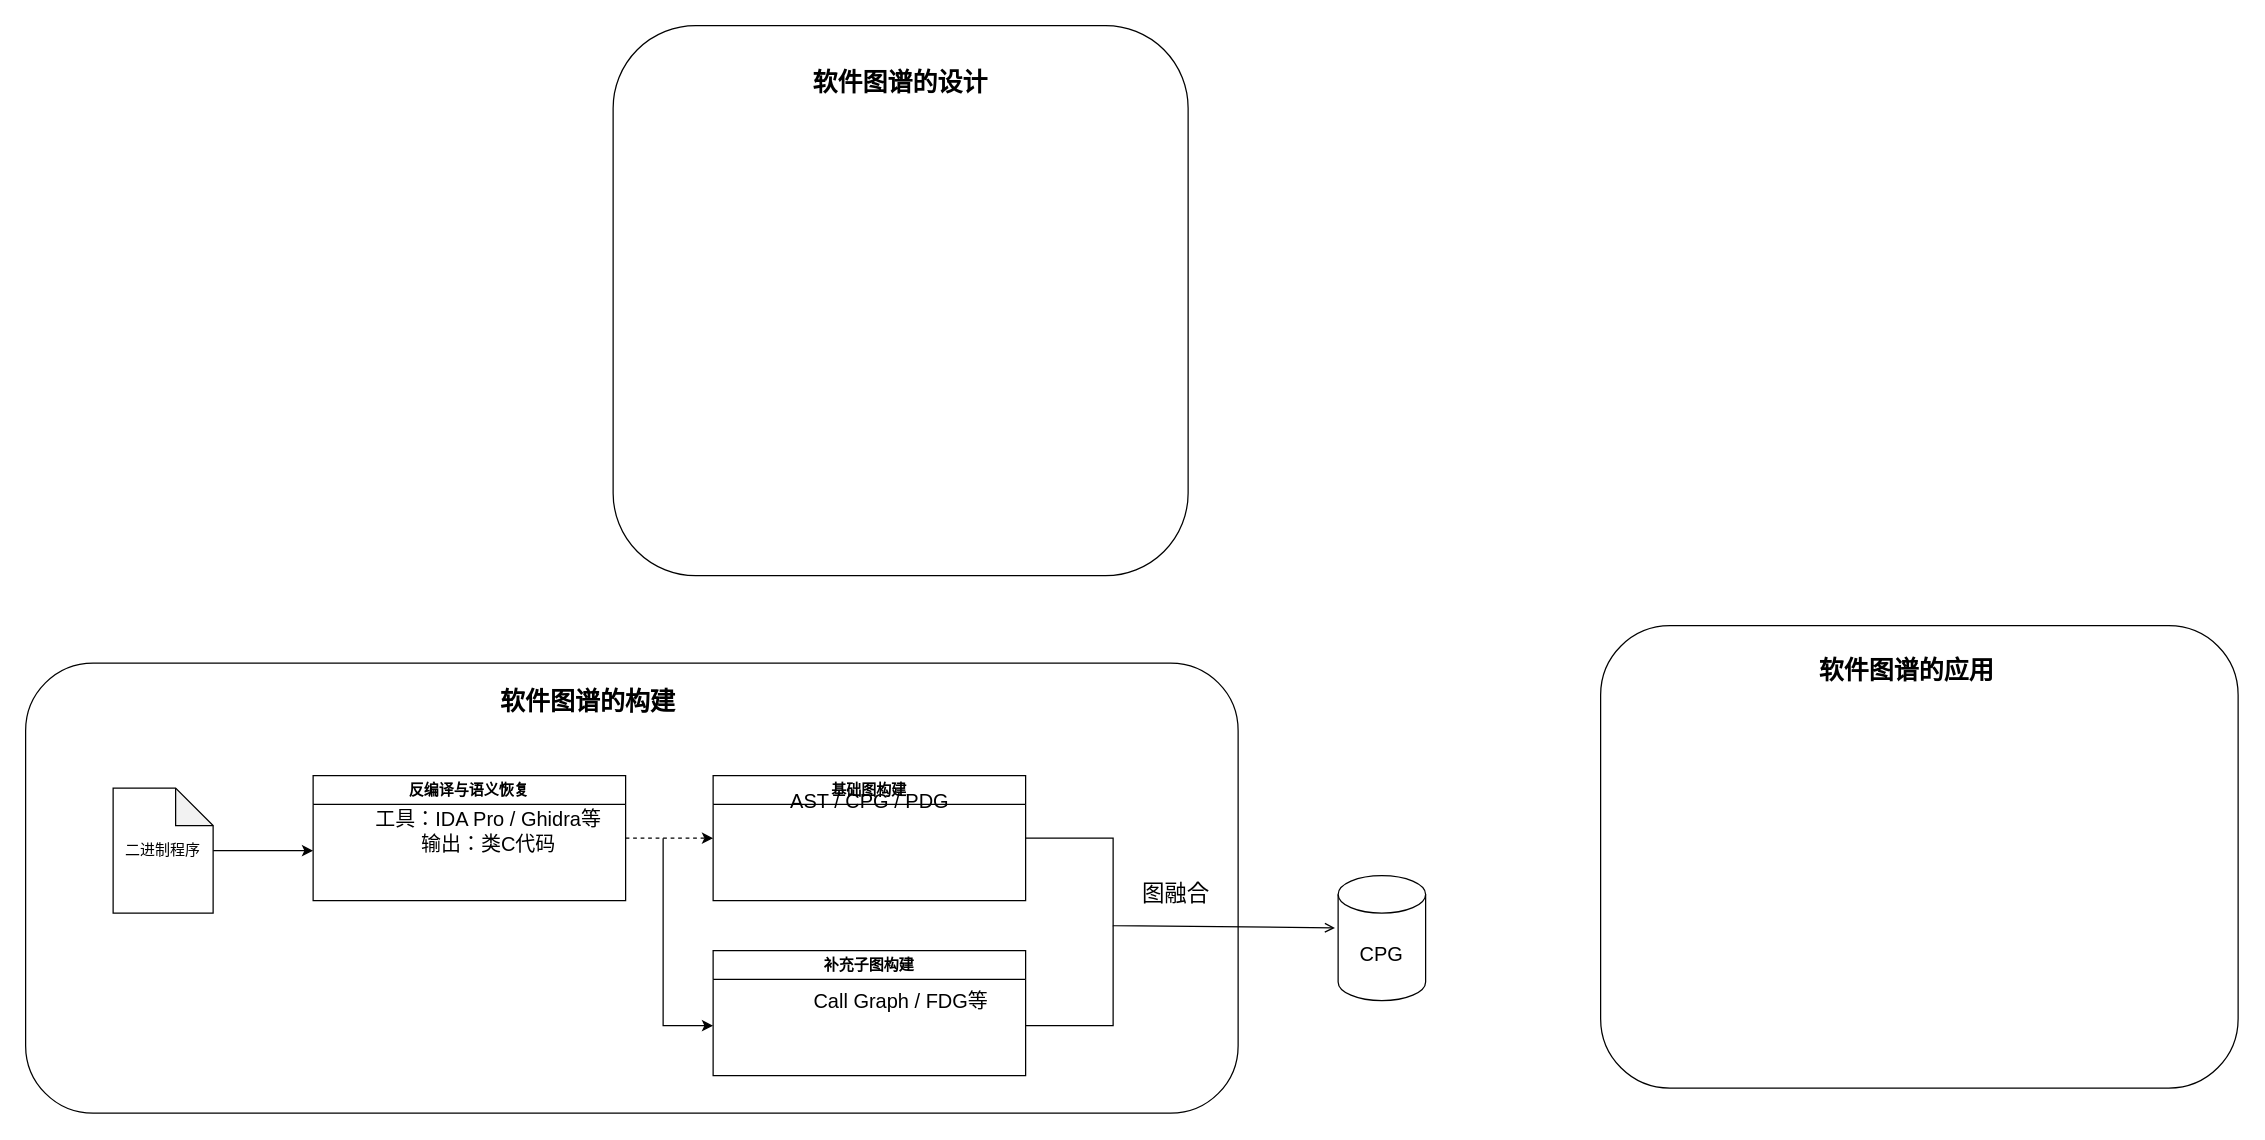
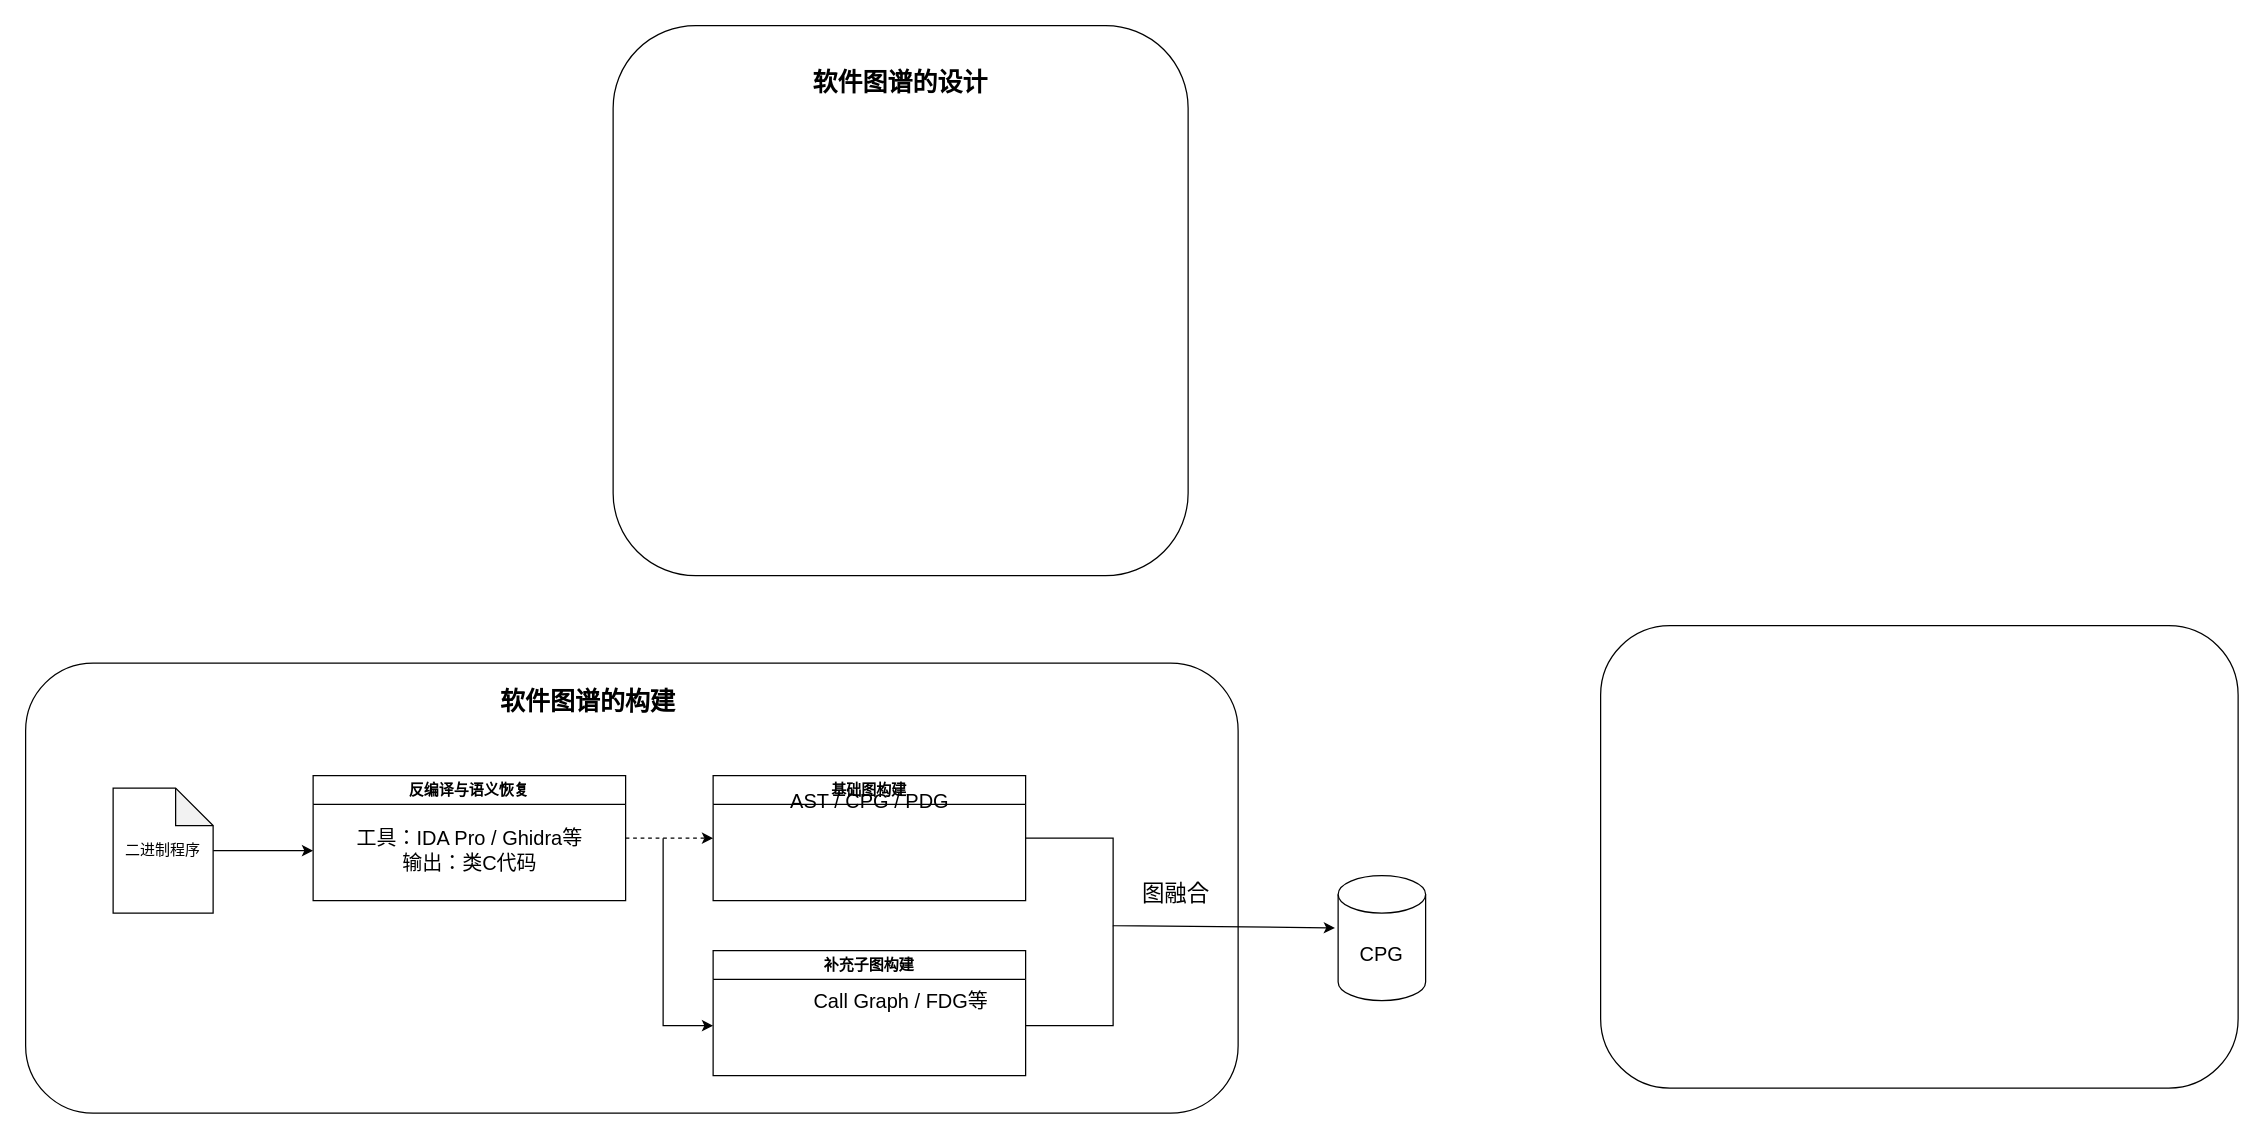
(1907, 669) -> none
(488, 832) -> (469, 851)
(1327, 928) -> (1325, 928)
